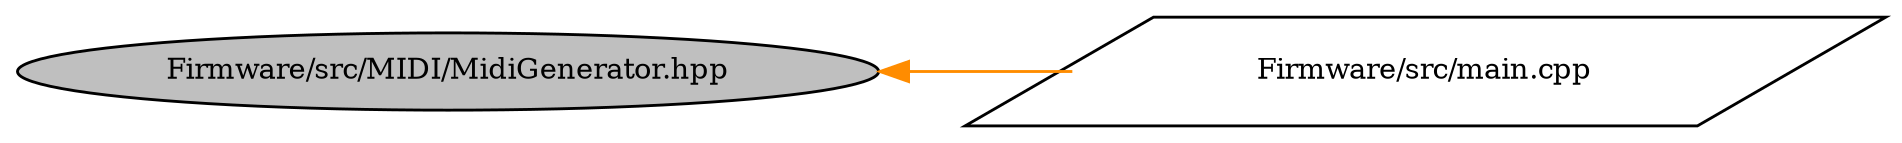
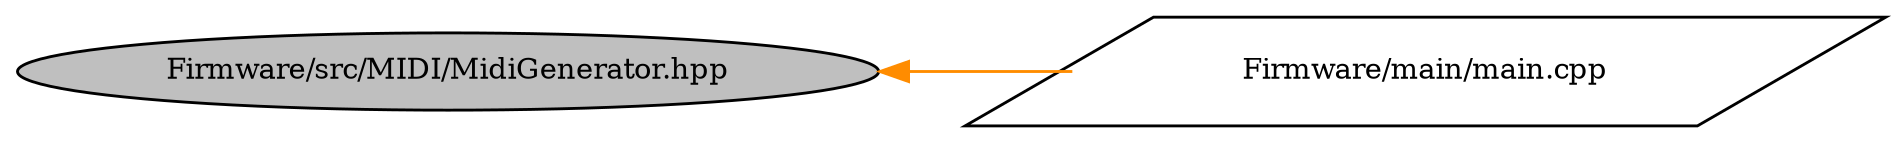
(1425, 72) -> (1425, 72)
